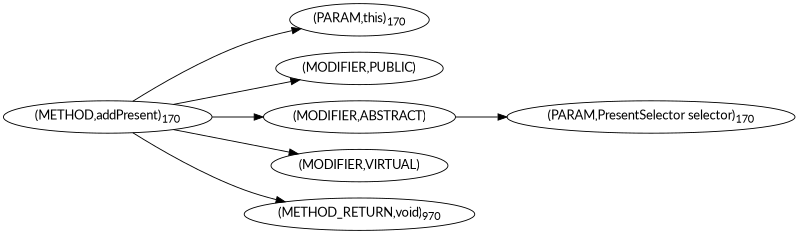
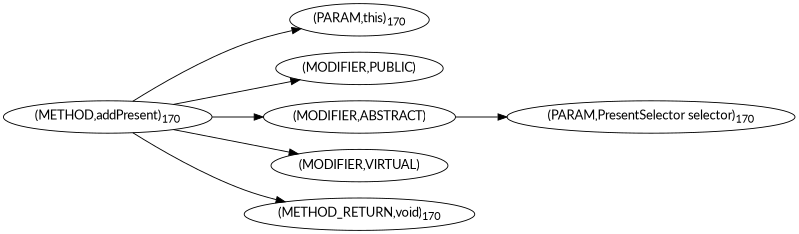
(431, 213) -> (431, 213)
